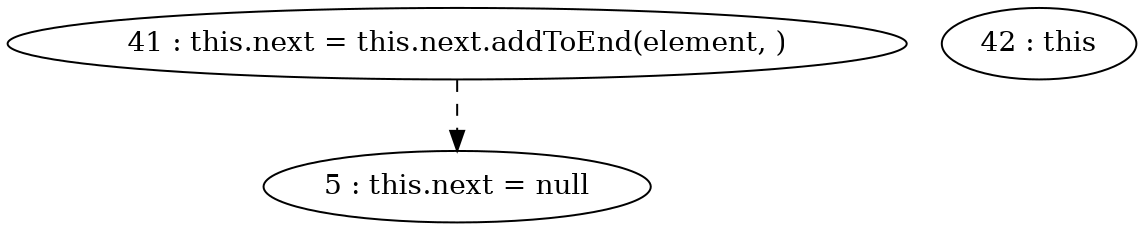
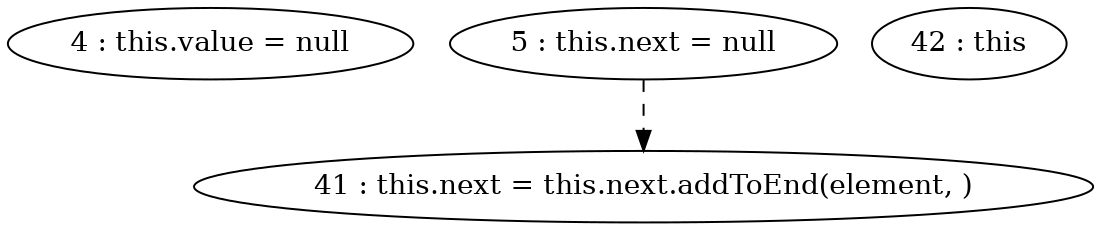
none -> (211, 44)
(457, 105) -> (644, 105)
